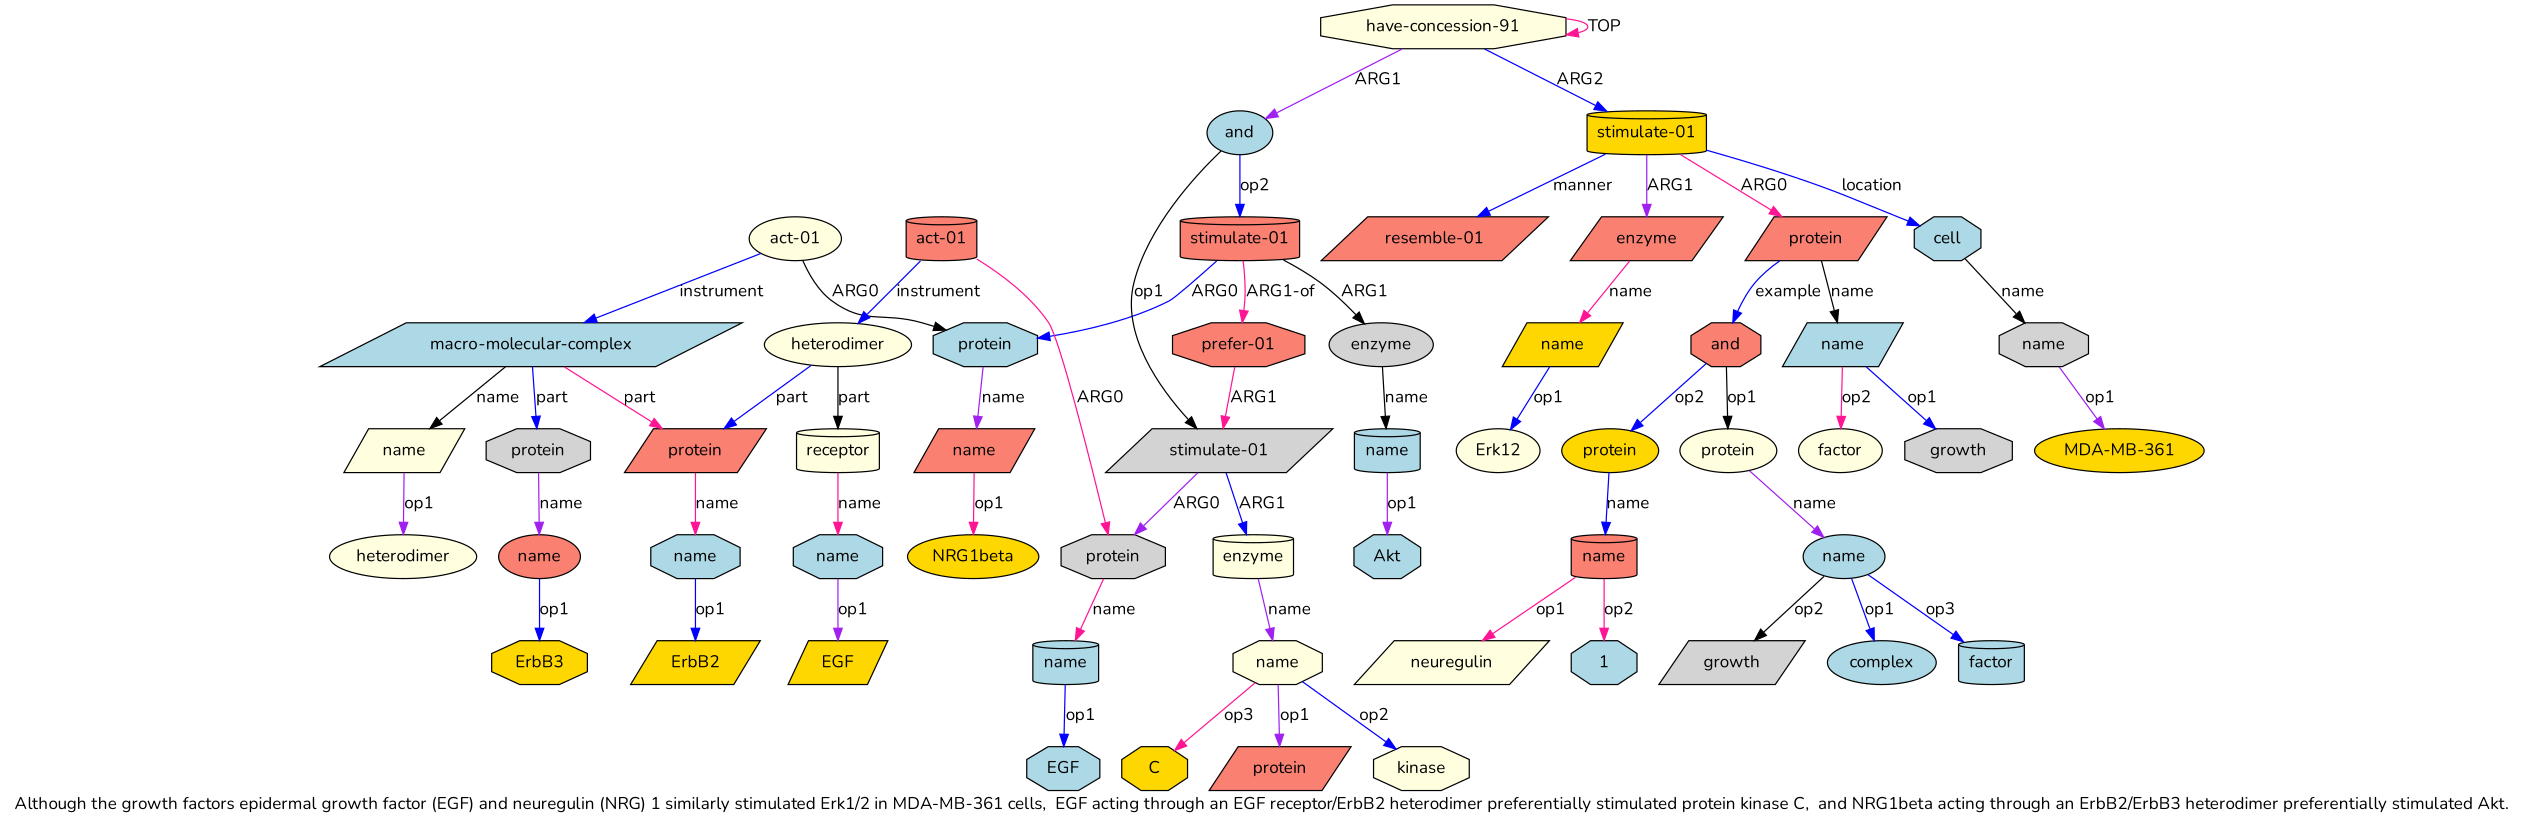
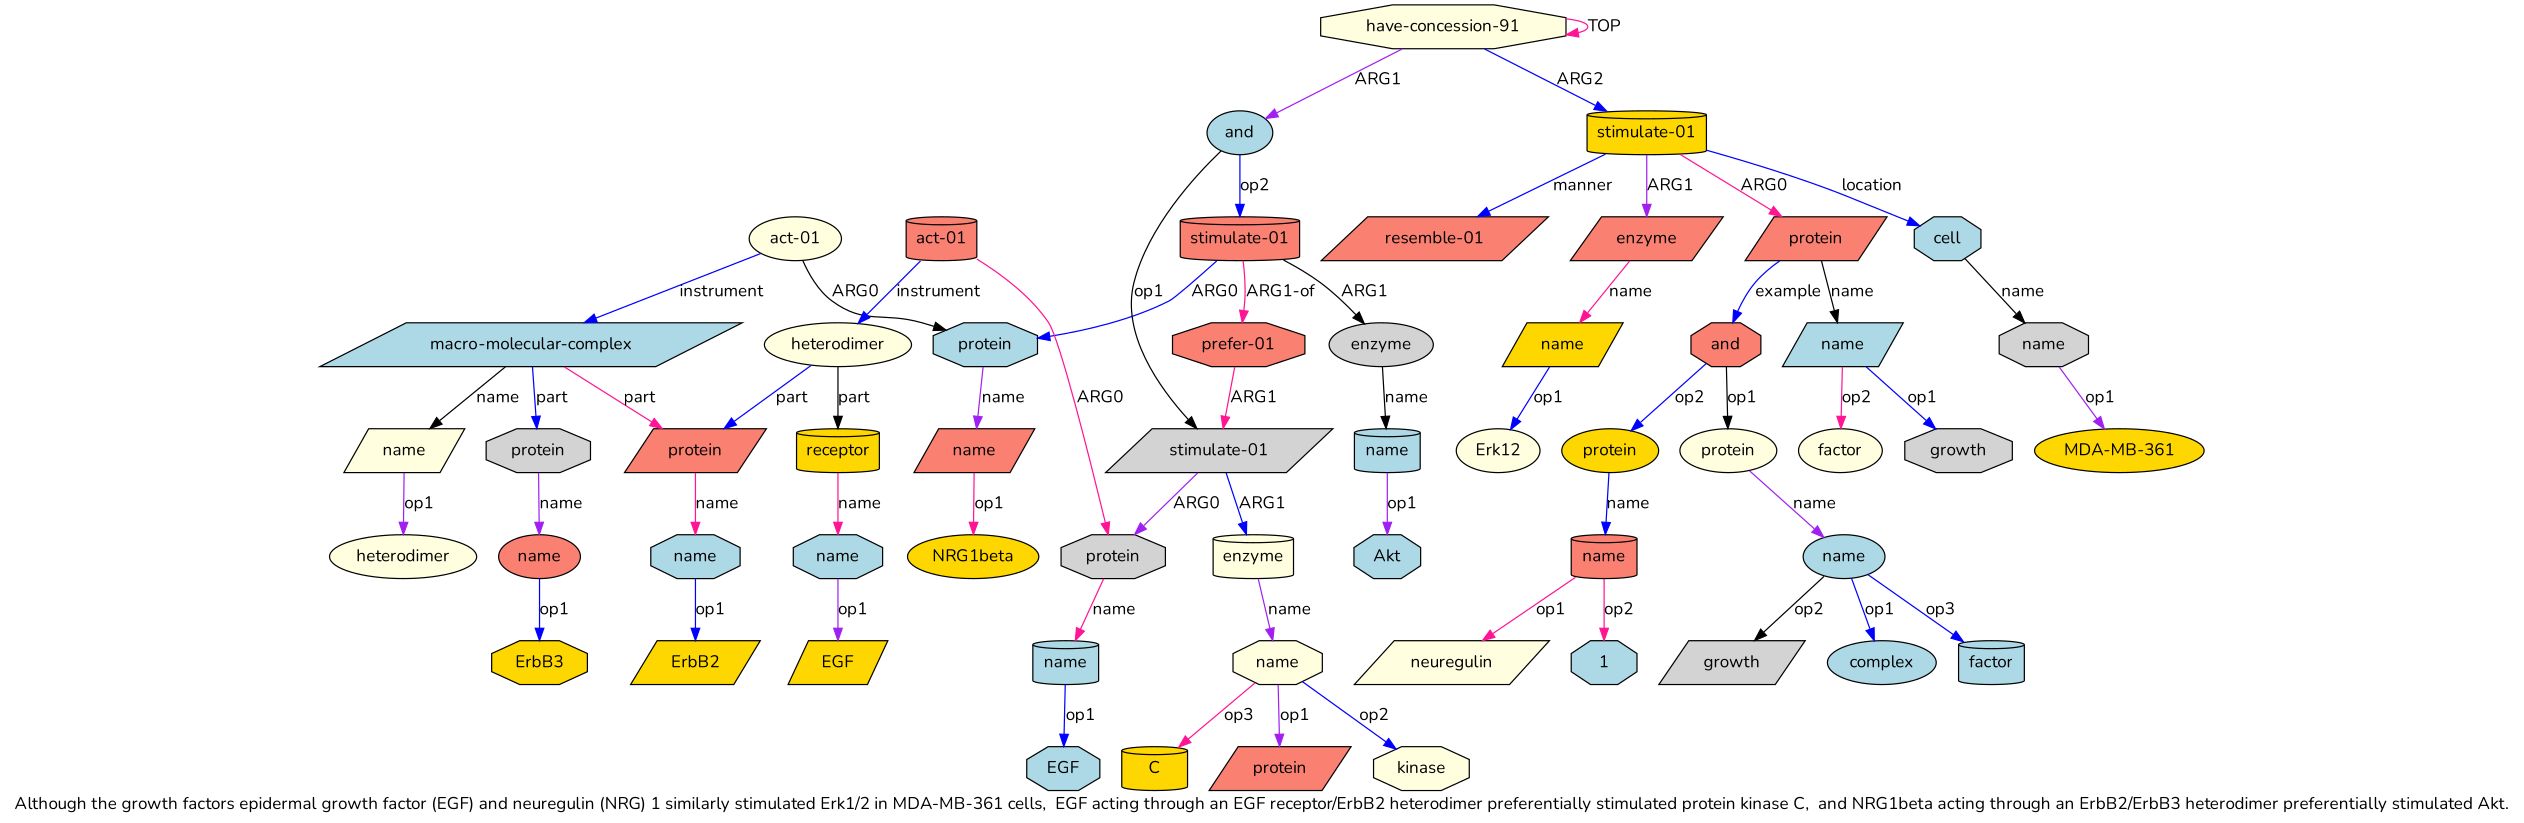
(838, 451) -> (838, 451)
(1155, 769) -> (1155, 769)
